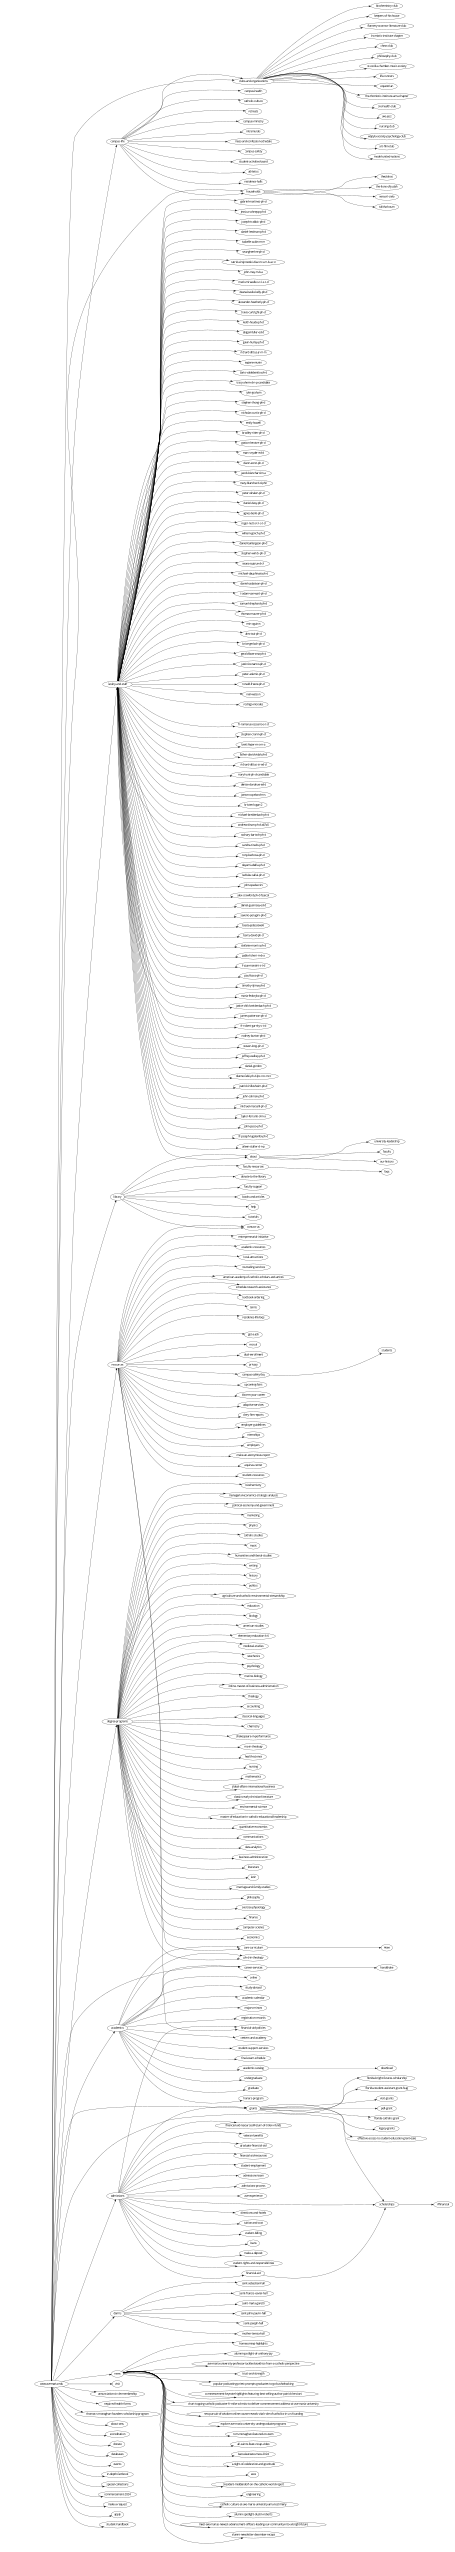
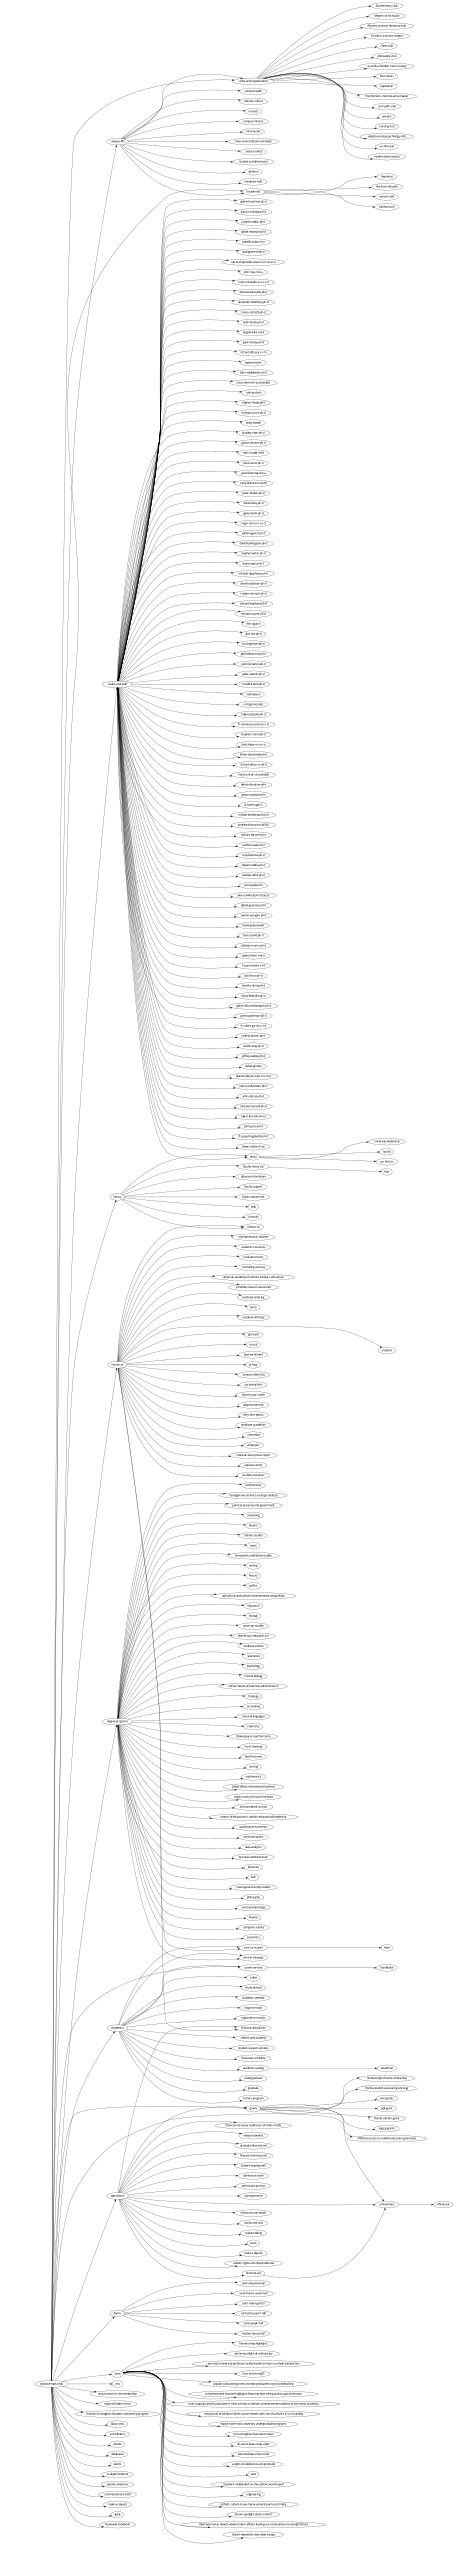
none -> (253, 715)
(326, 1372) -> (247, 1326)
(117, 2525) -> (117, 2525)
